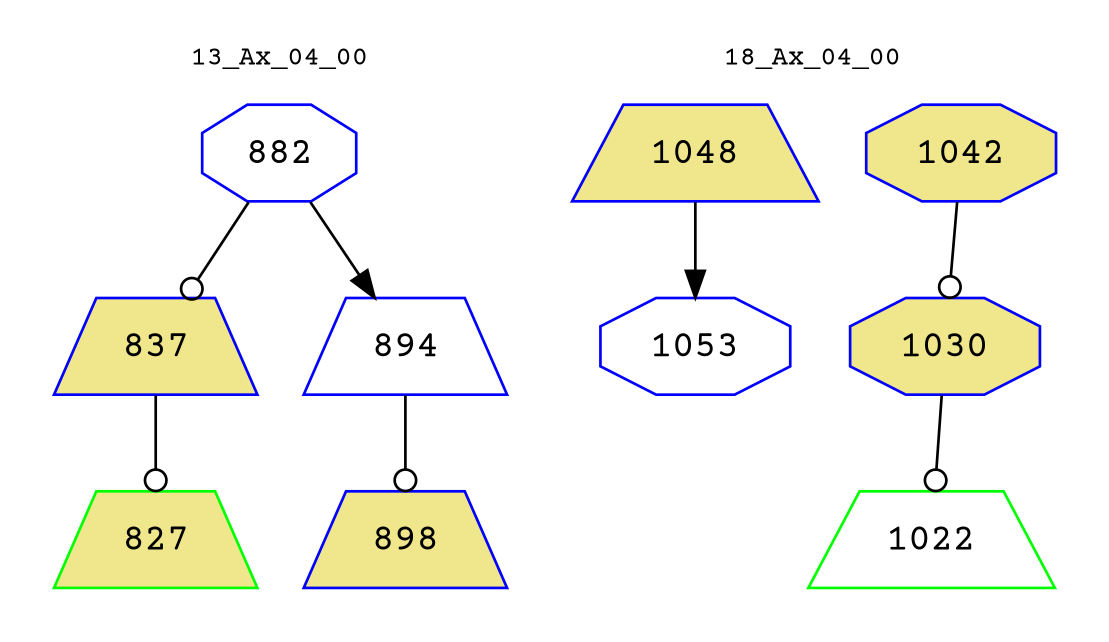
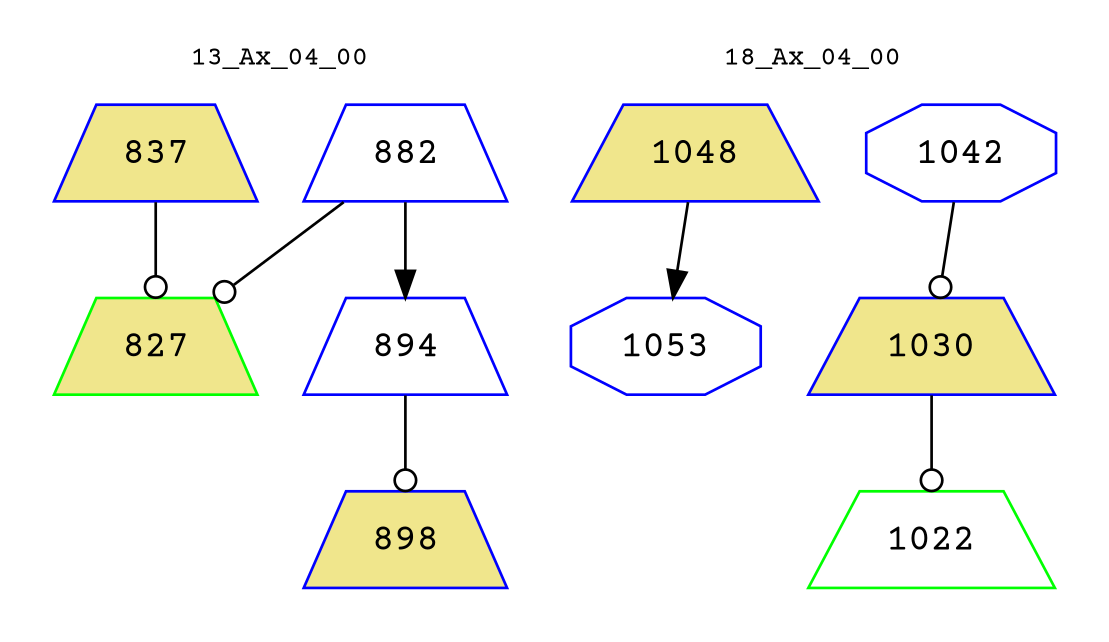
(279, 153) -> (405, 153)
(961, 153) -> (961, 153)
(223, 241) -> (289, 244)
(945, 346) -> (932, 346)
